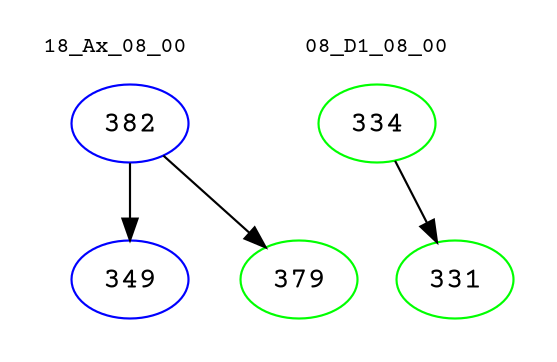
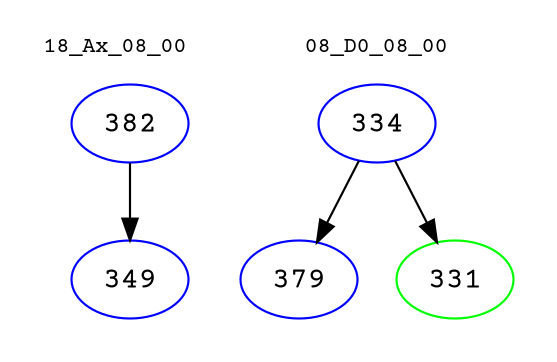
(377, 47) -> (377, 47)
(377, 123) -> (377, 123)
(191, 181) -> (343, 192)
(299, 280) -> (299, 280)
